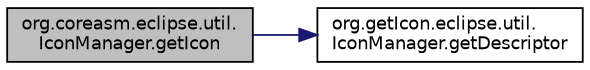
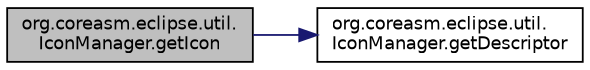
(450, 35) -> (450, 35)
